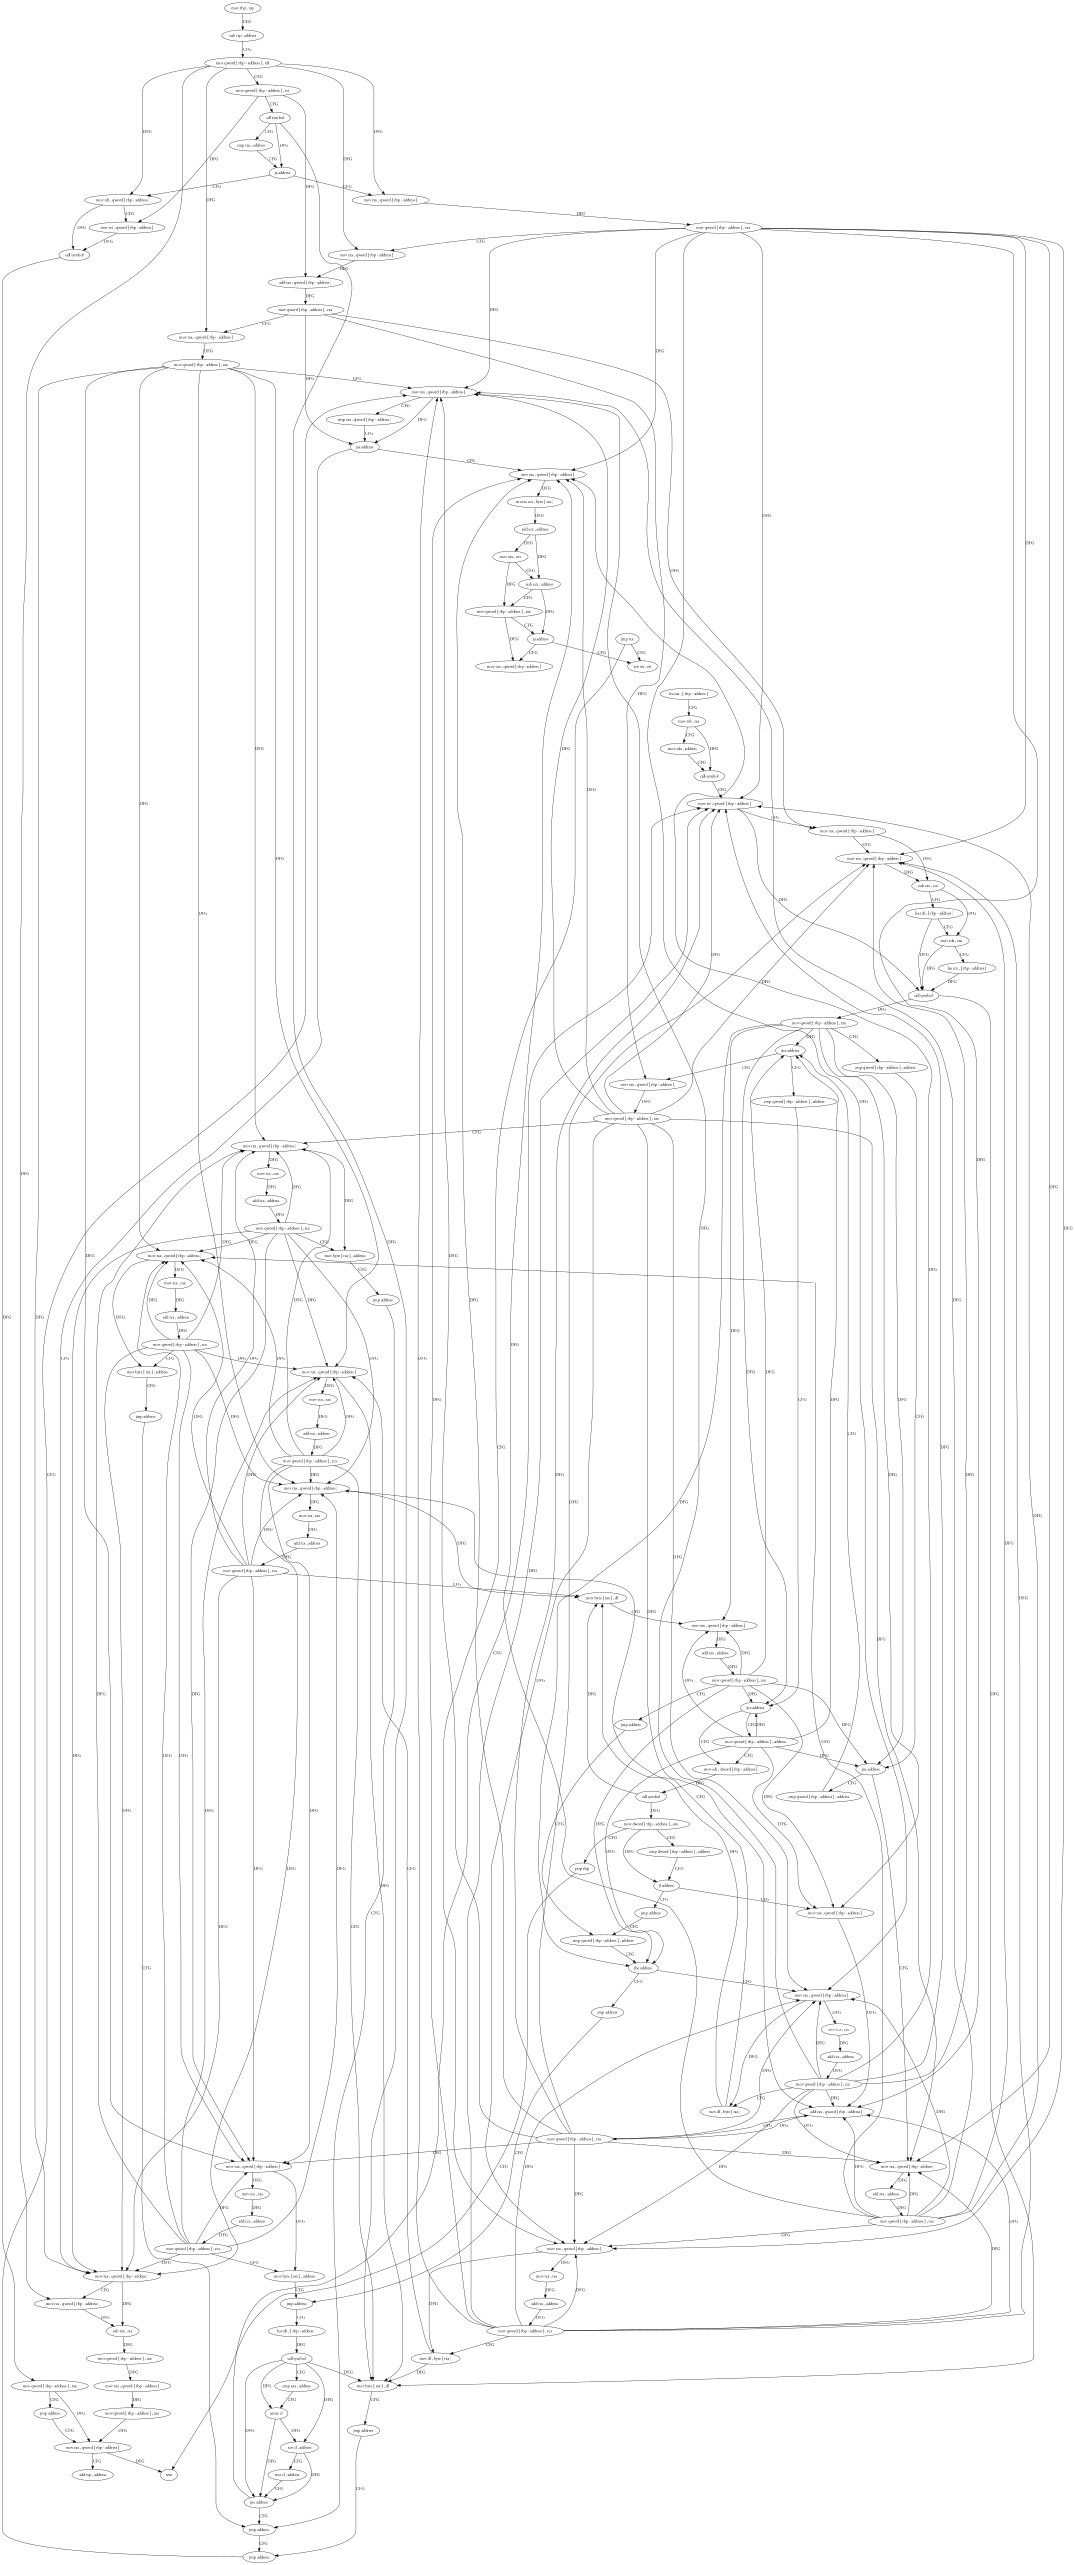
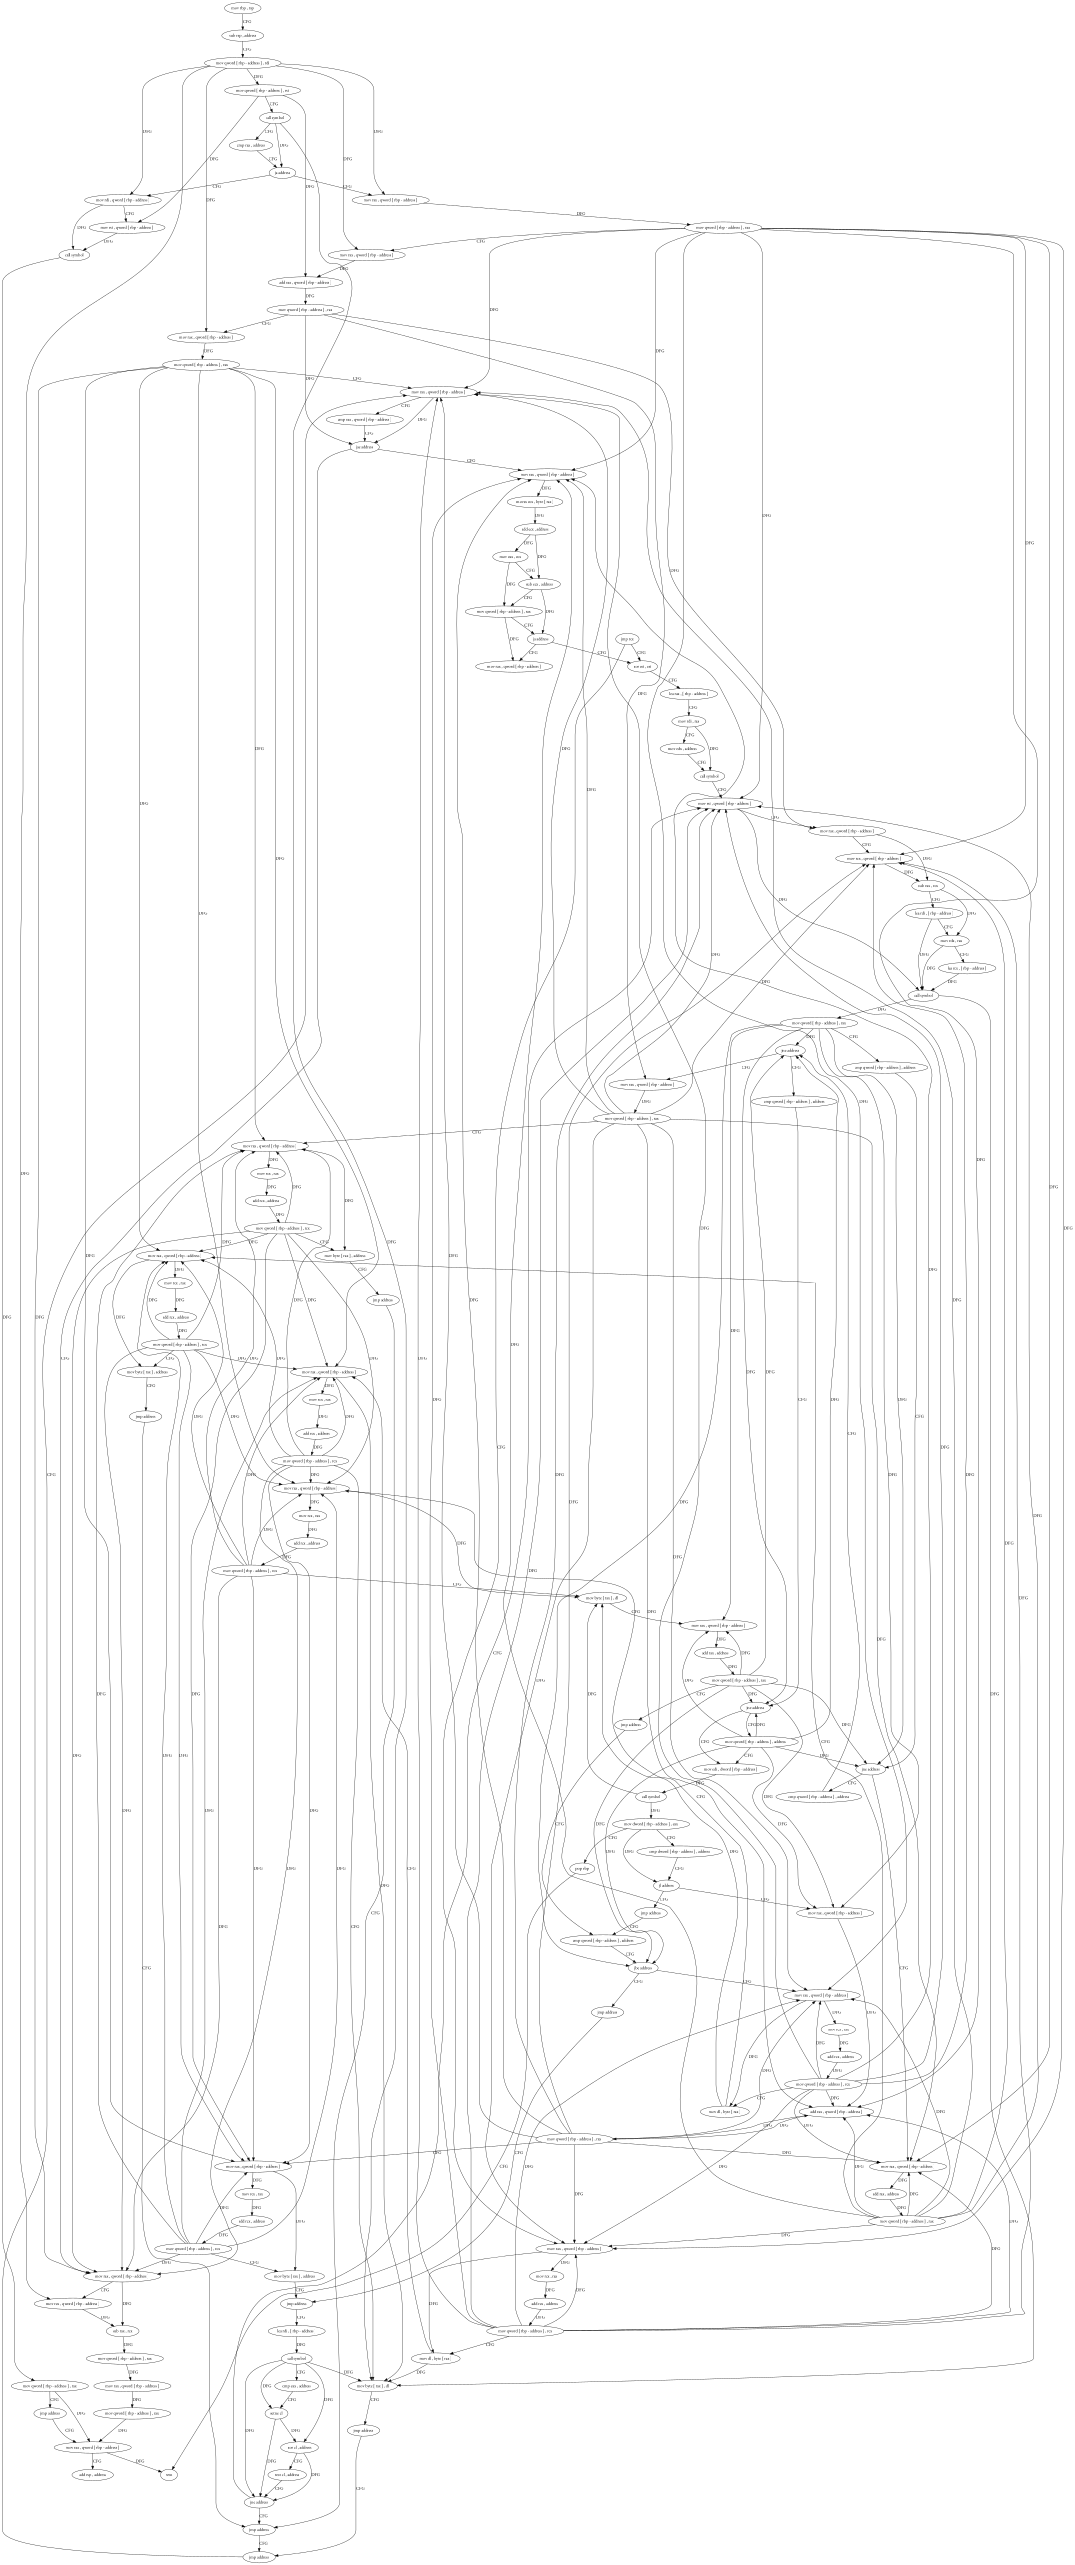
(259, 77) -> (259, 77)
none -> (662, 678)
